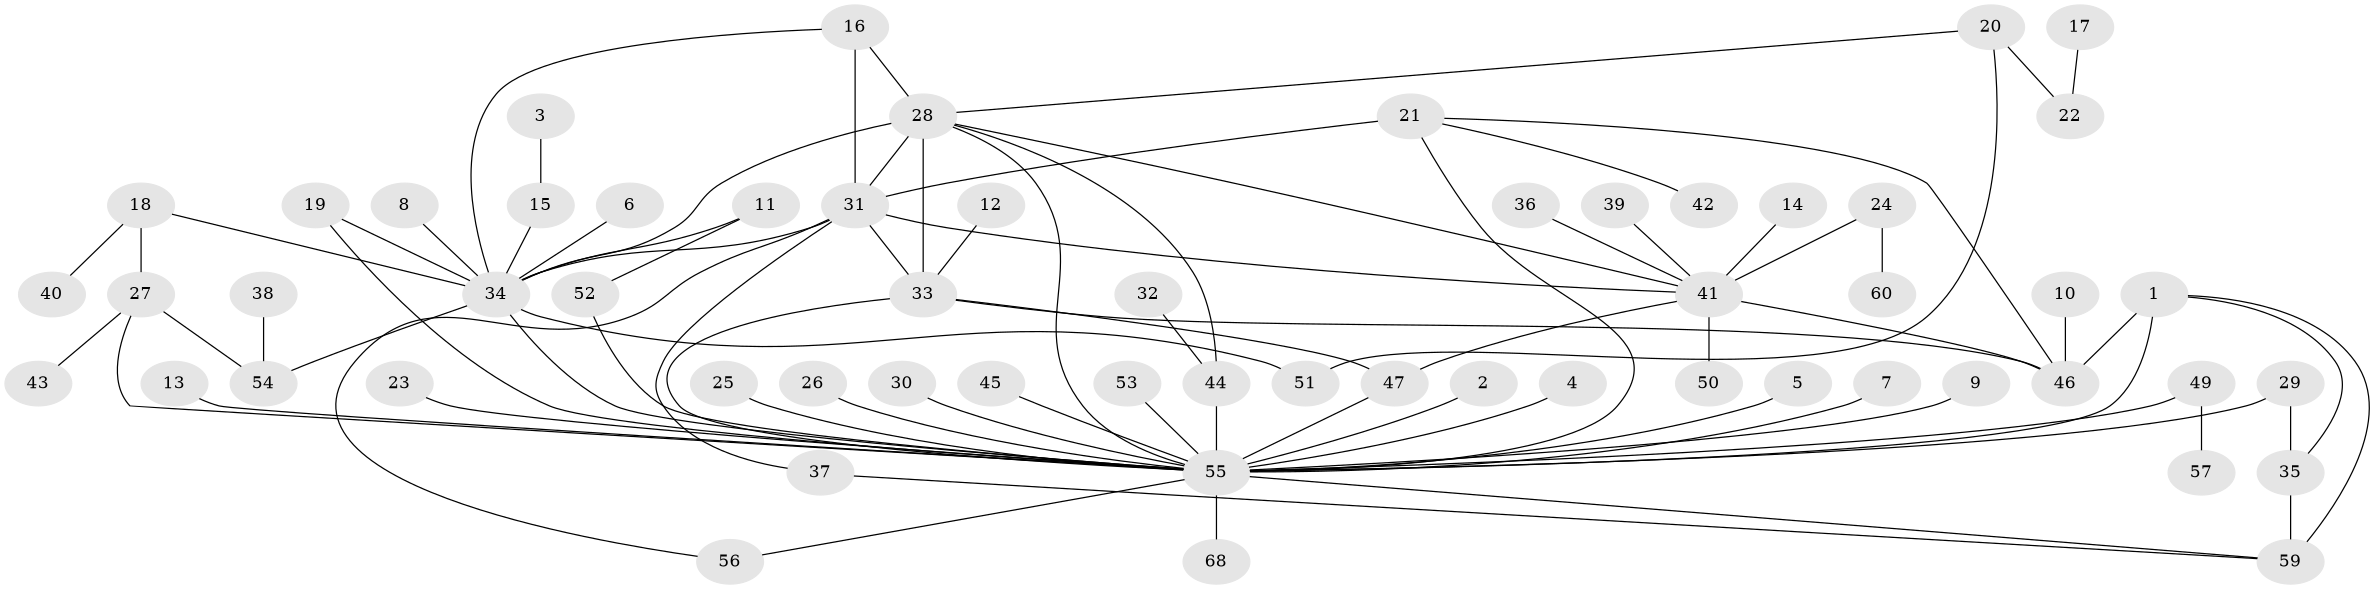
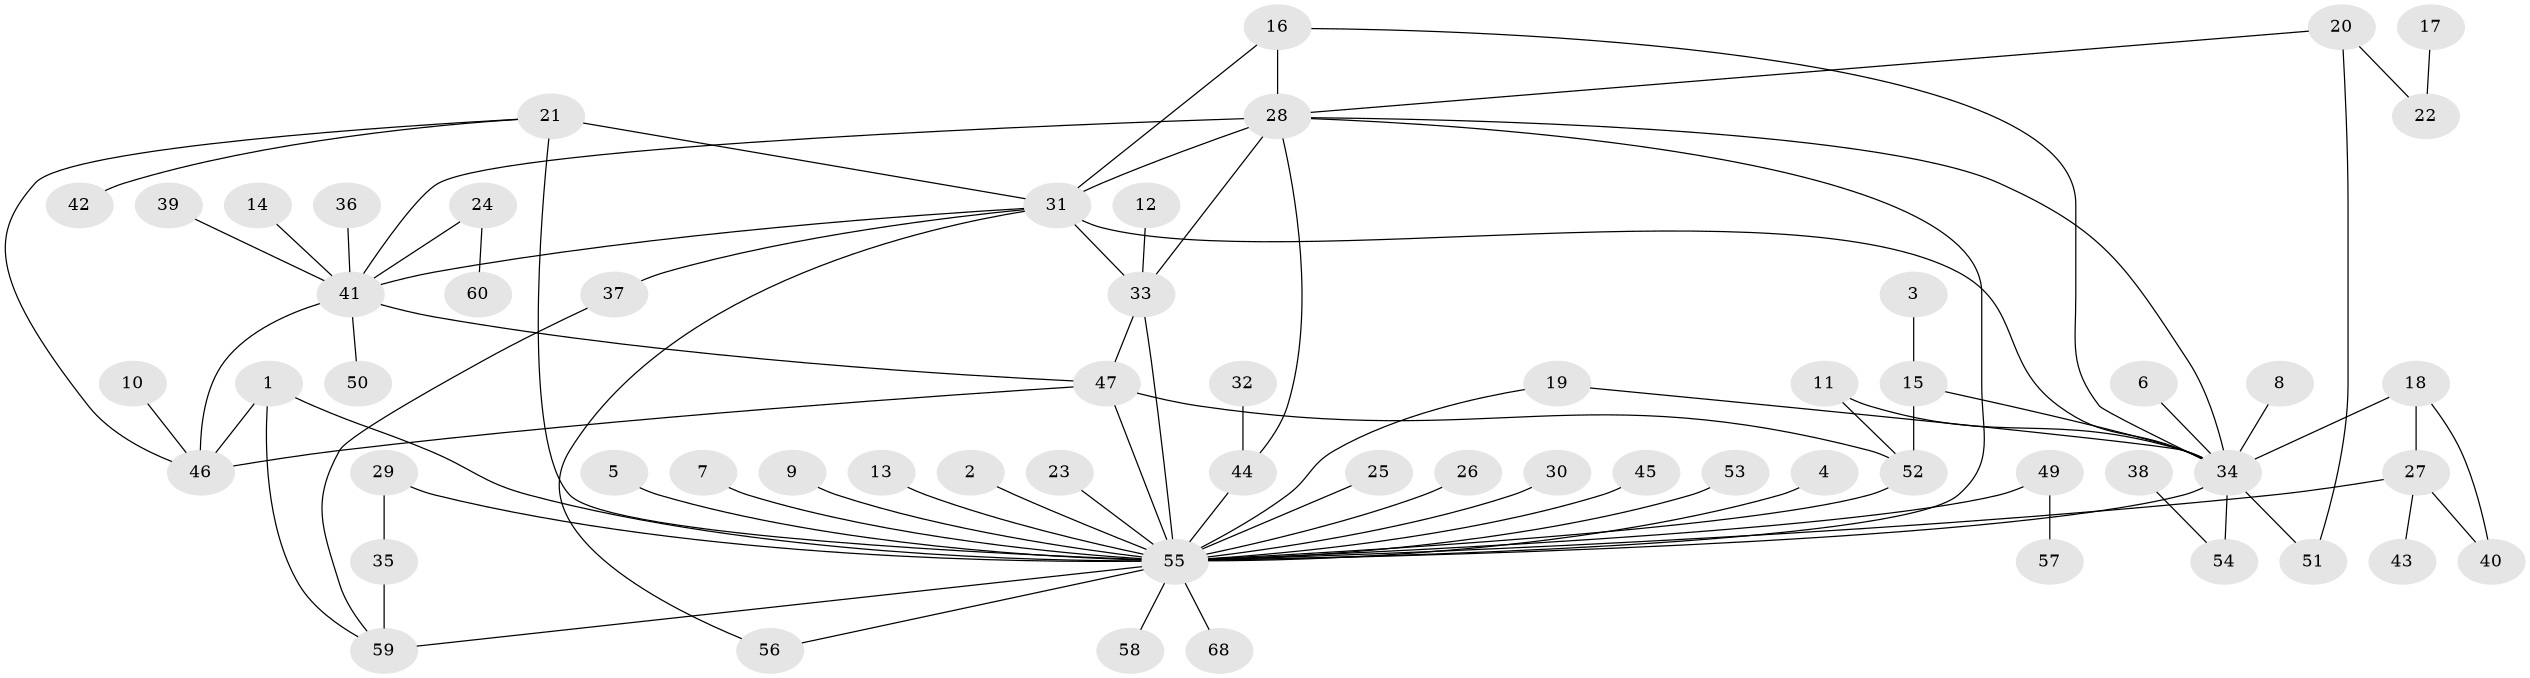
(1499, 326) -> (653, 419)
(202, 339) -> (2454, 517)
(2313, 339) -> none
none -> (1514, 417)
none -> (1914, 428)
none -> (1130, 651)
